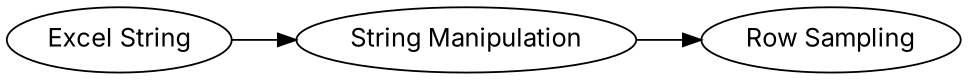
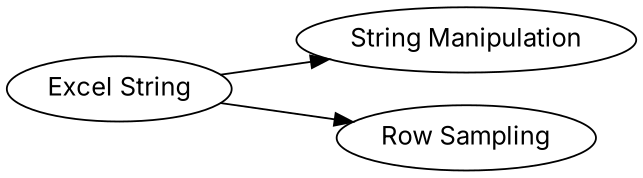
(660, 40) -> (277, 111)
